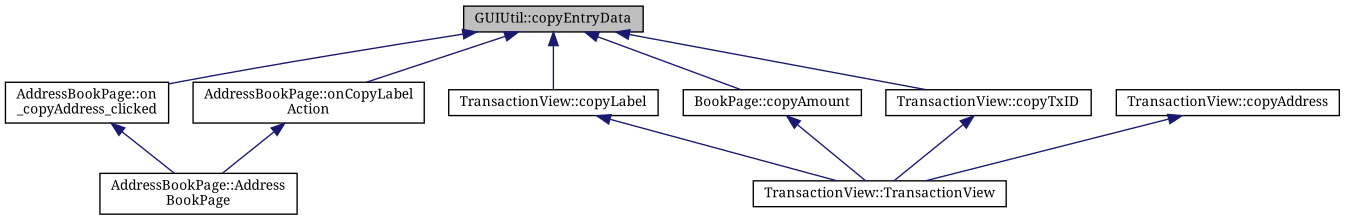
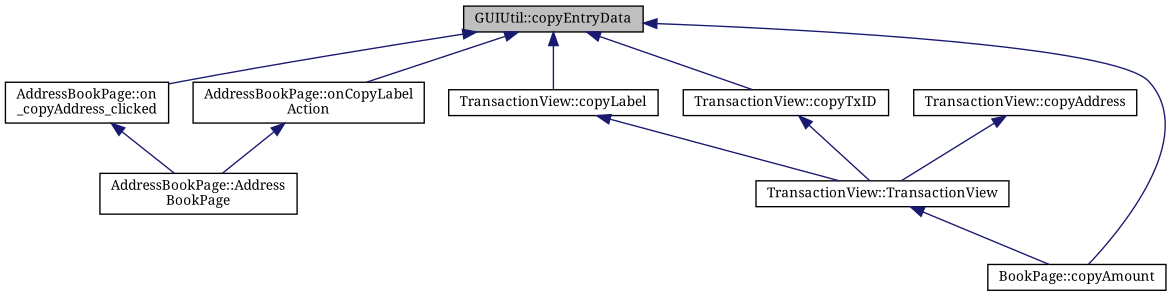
(832, 153) -> (986, 238)
